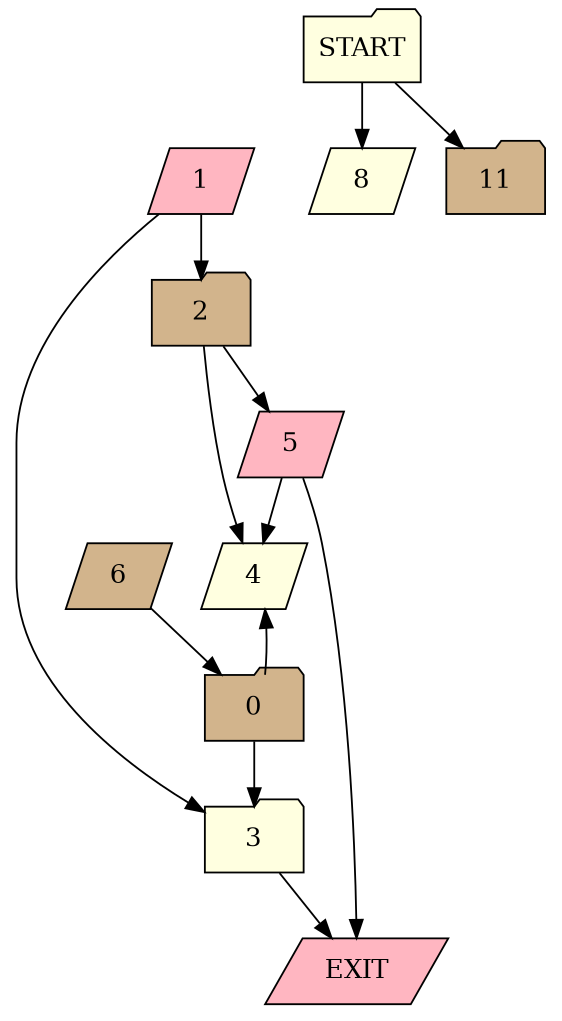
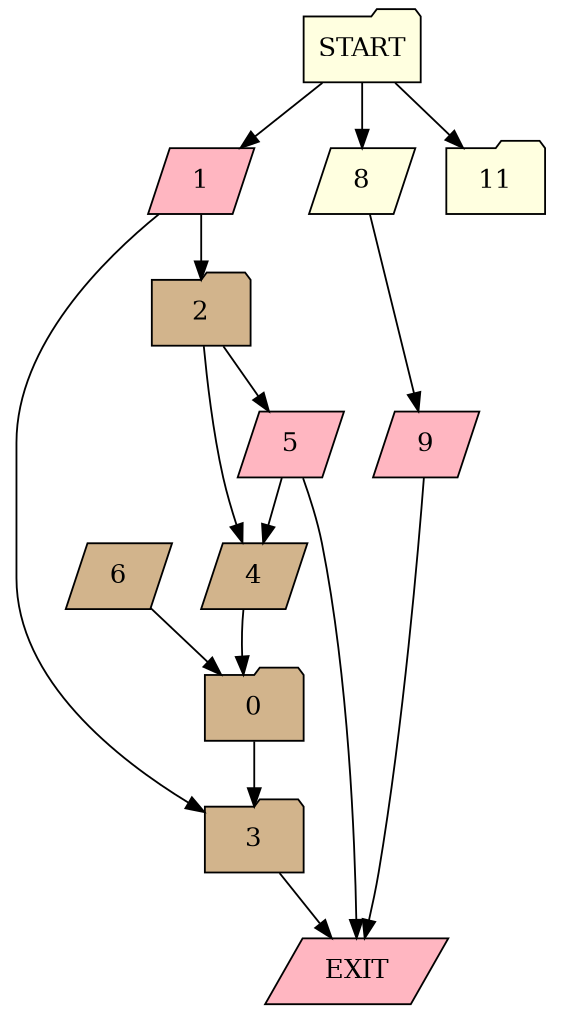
none -> (289, 110)
(496, 181) -> (496, 181)
none -> (426, 444)
(254, 576) -> (254, 576)
(266, 651) -> (242, 633)
(254, 840) -> (254, 840)
